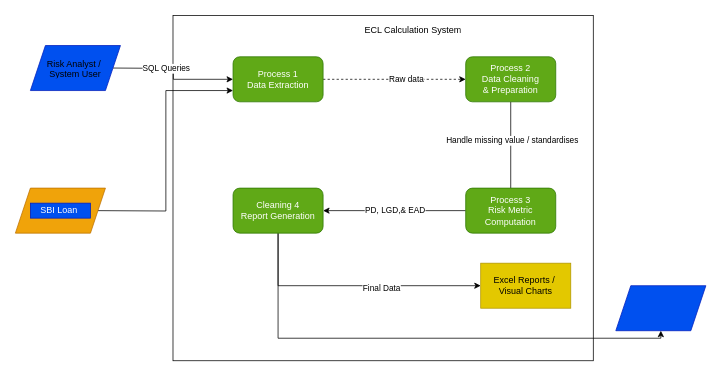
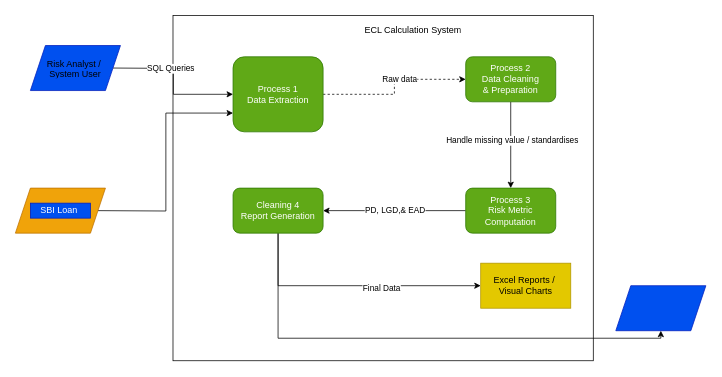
(278, 79) -> (278, 94)
(510, 183) -> (510, 181)
